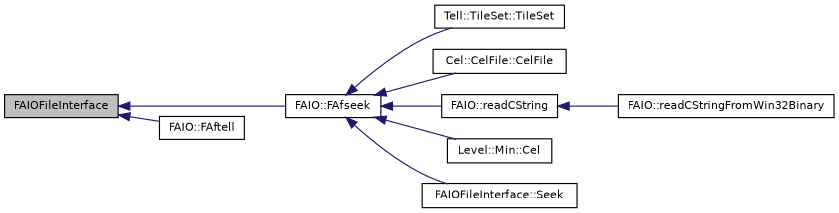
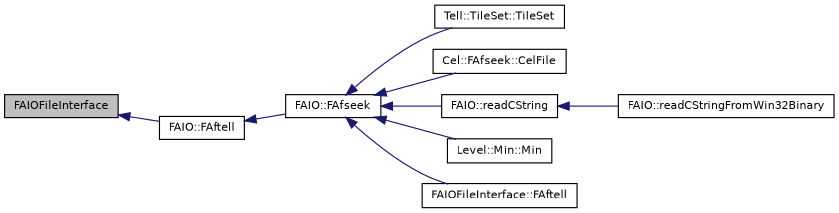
(500, 61) -> (500, 61)
(208, 106) -> (271, 116)
(500, 151) -> (500, 151)
(500, 196) -> (500, 196)
